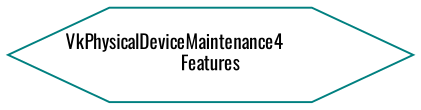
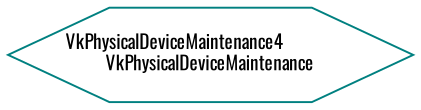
(211, 55) -> (211, 55)
